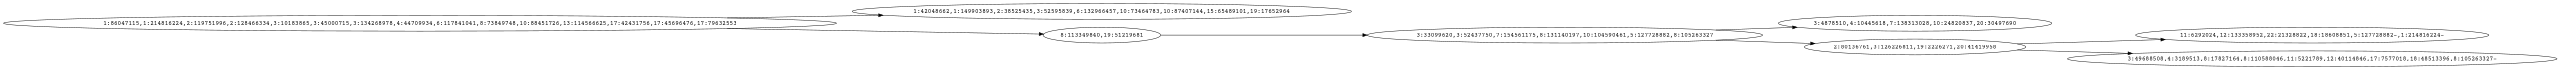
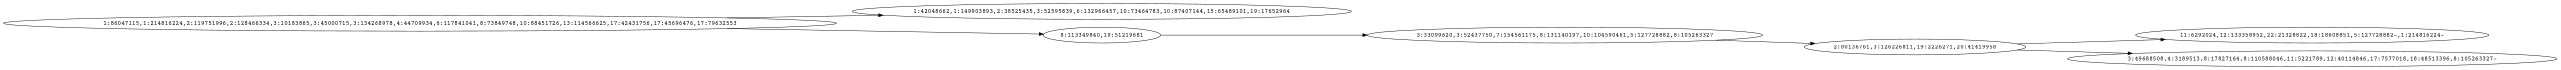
(1915, 23) -> none
